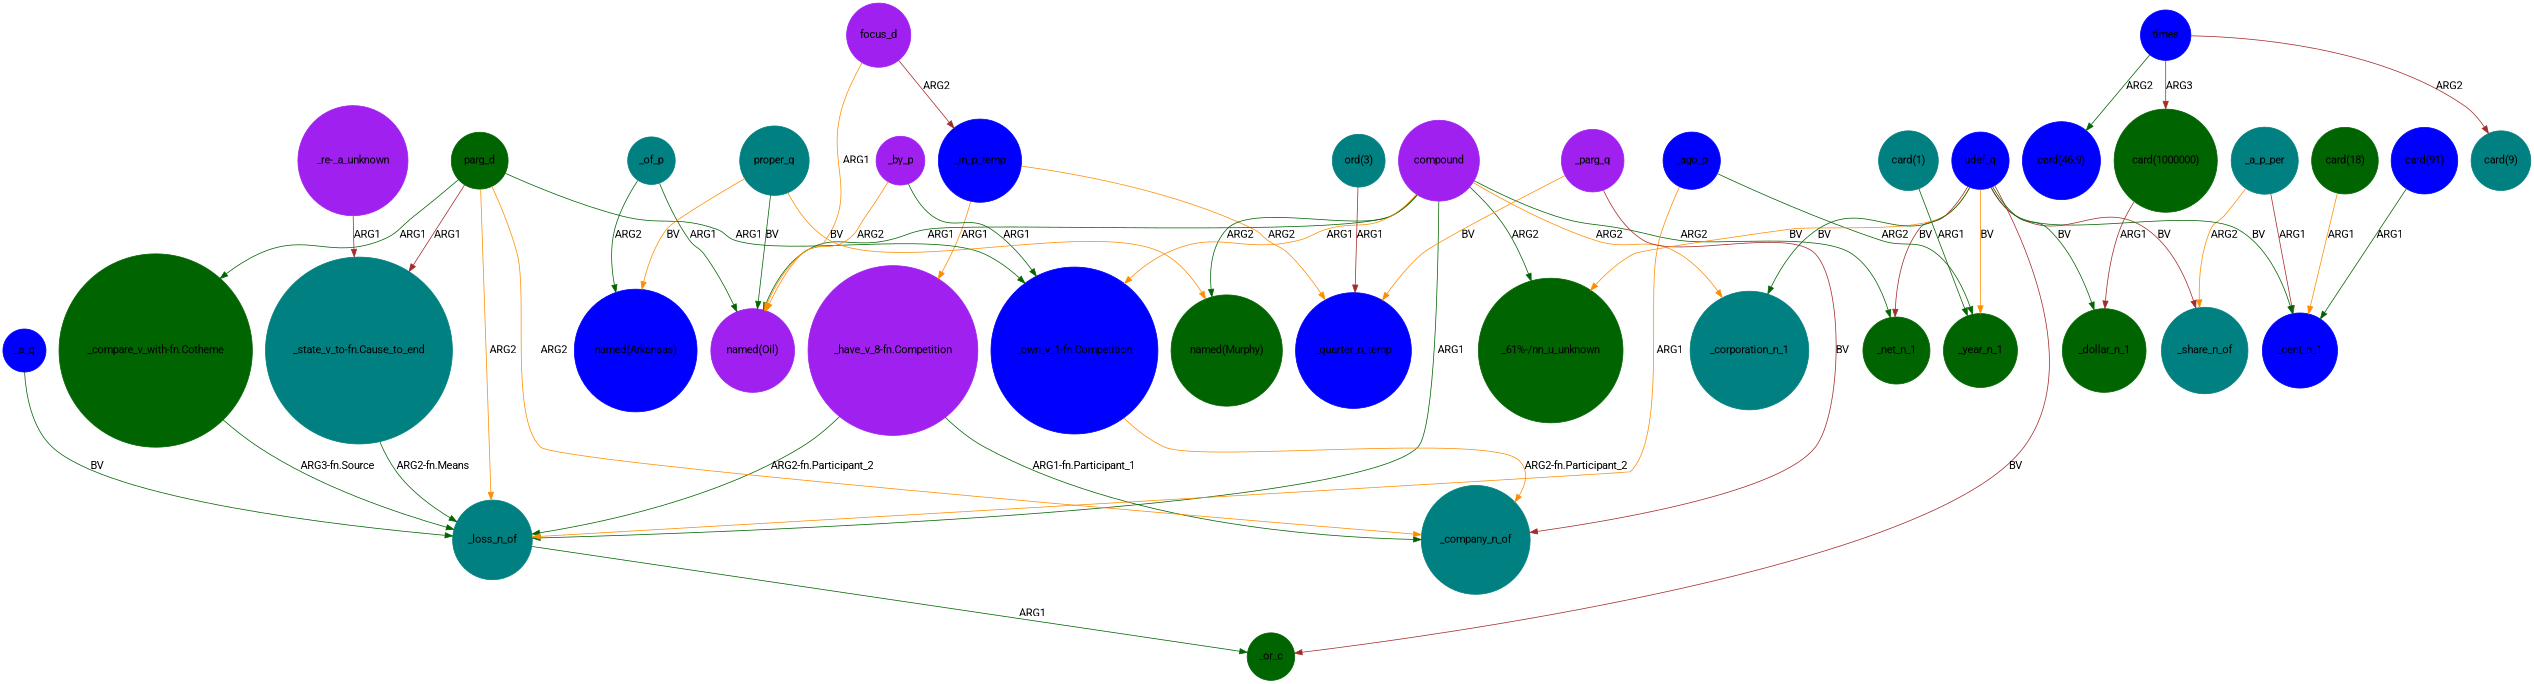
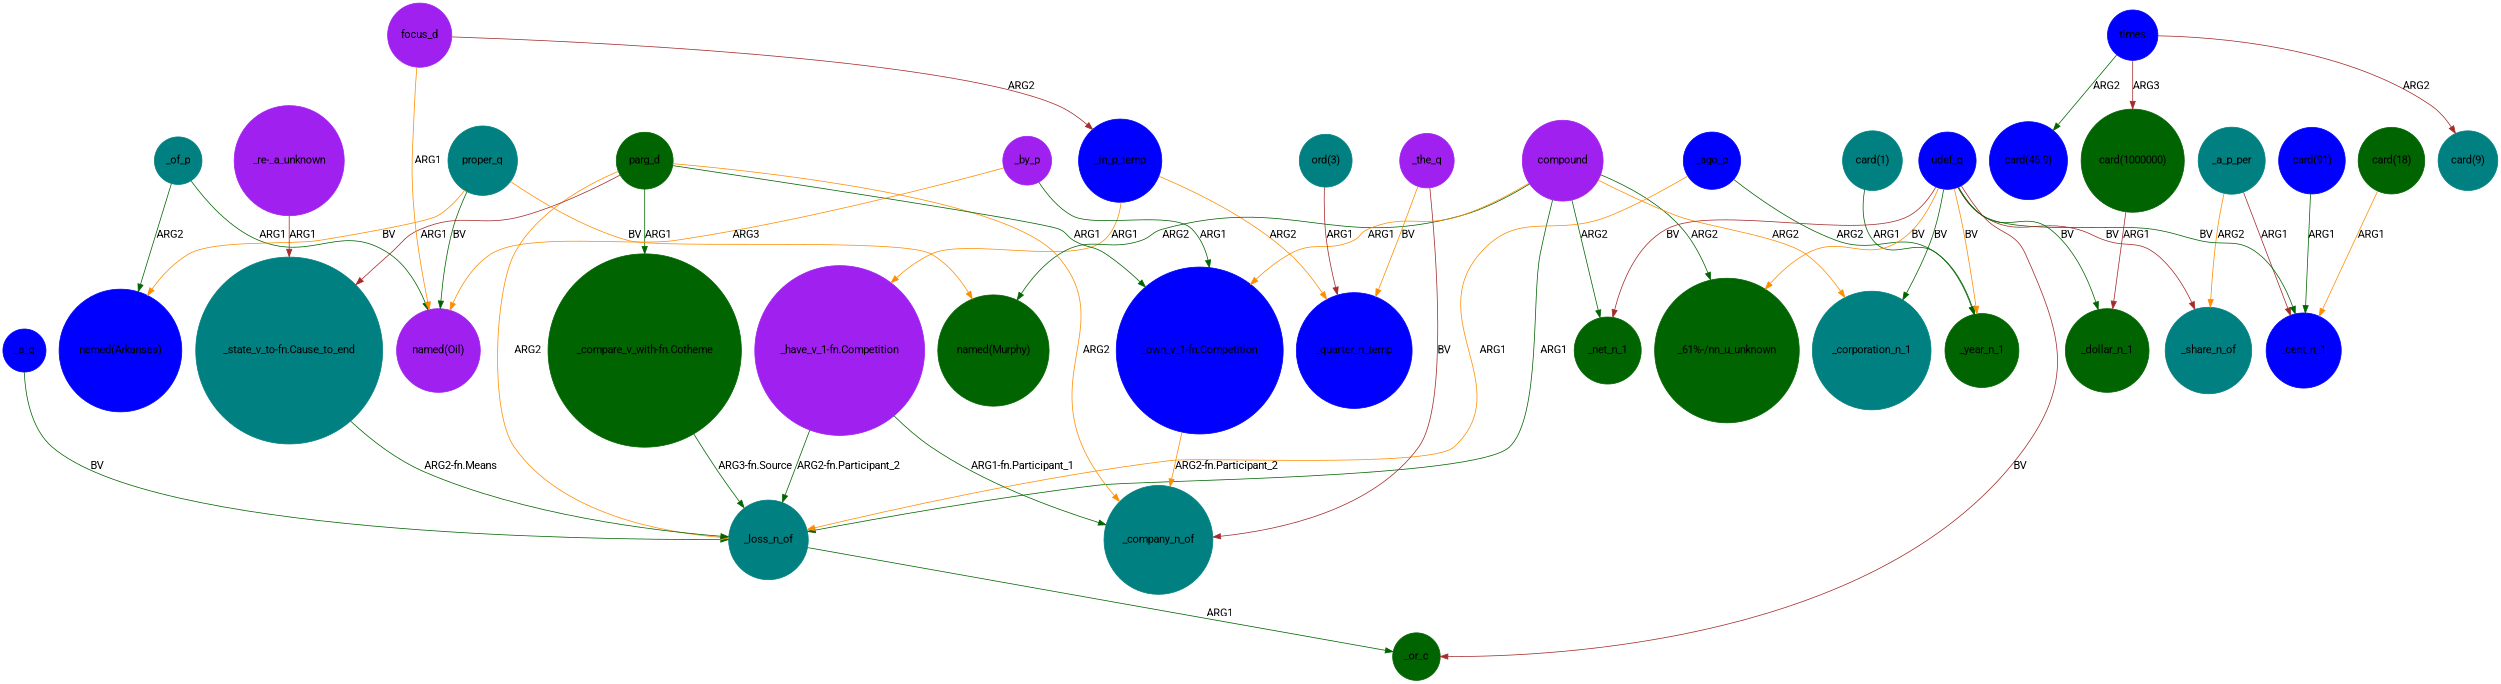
(1593, 161) -> (1427, 161)
(1081, 227) -> none
(870, 235) -> (746, 235)
(893, 351) -> (840, 351)
